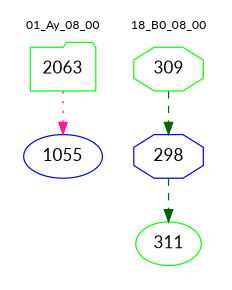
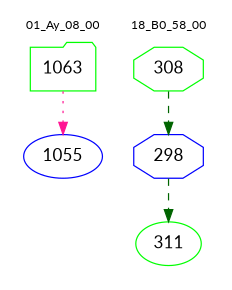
(169, 26) -> (169, 26)
(63, 69) -> (63, 69)
(169, 69) -> (169, 69)
